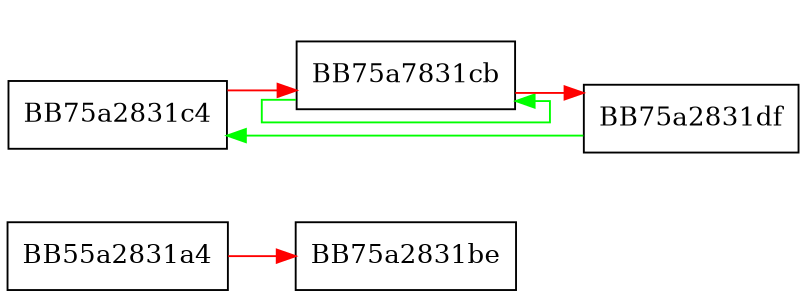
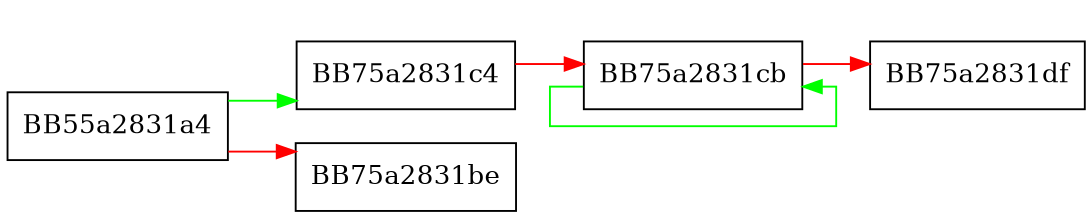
(406, 75) -> (693, 75)
(415, 136) -> (253, 101)
